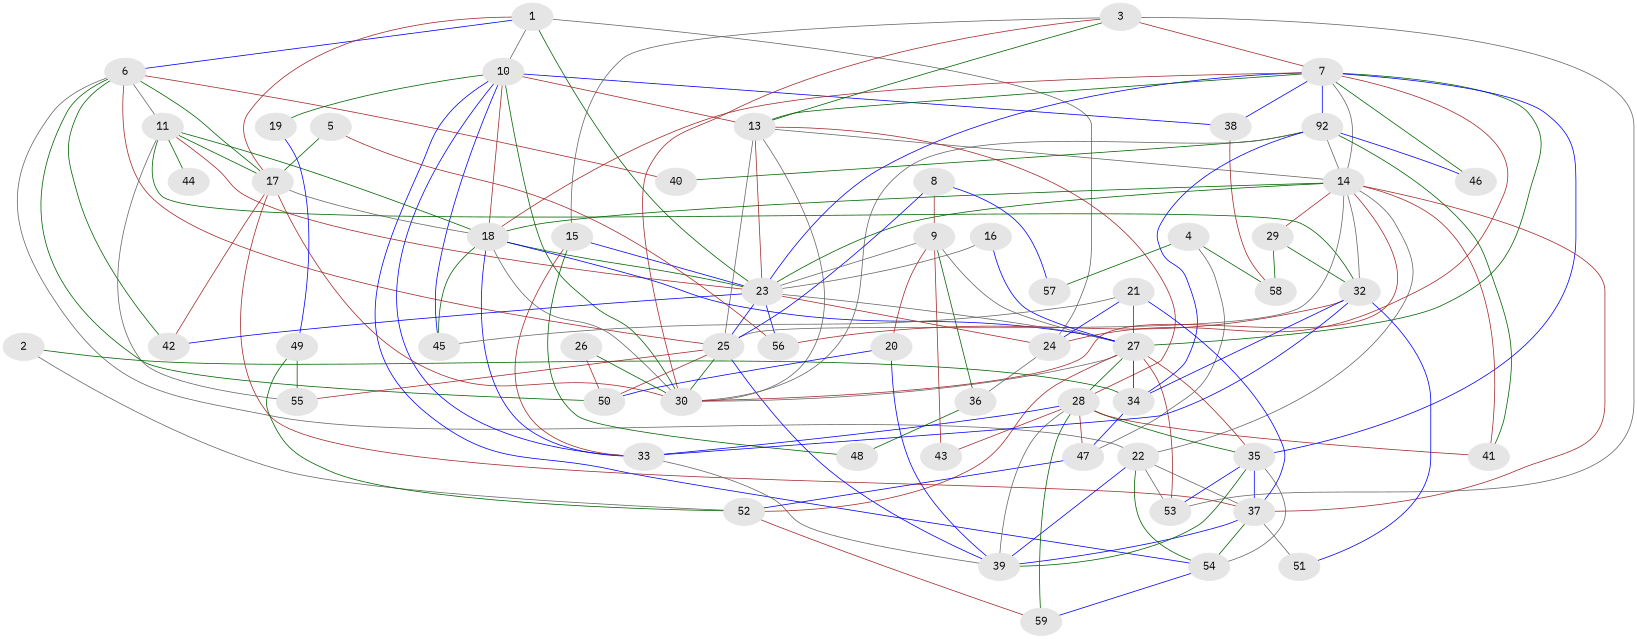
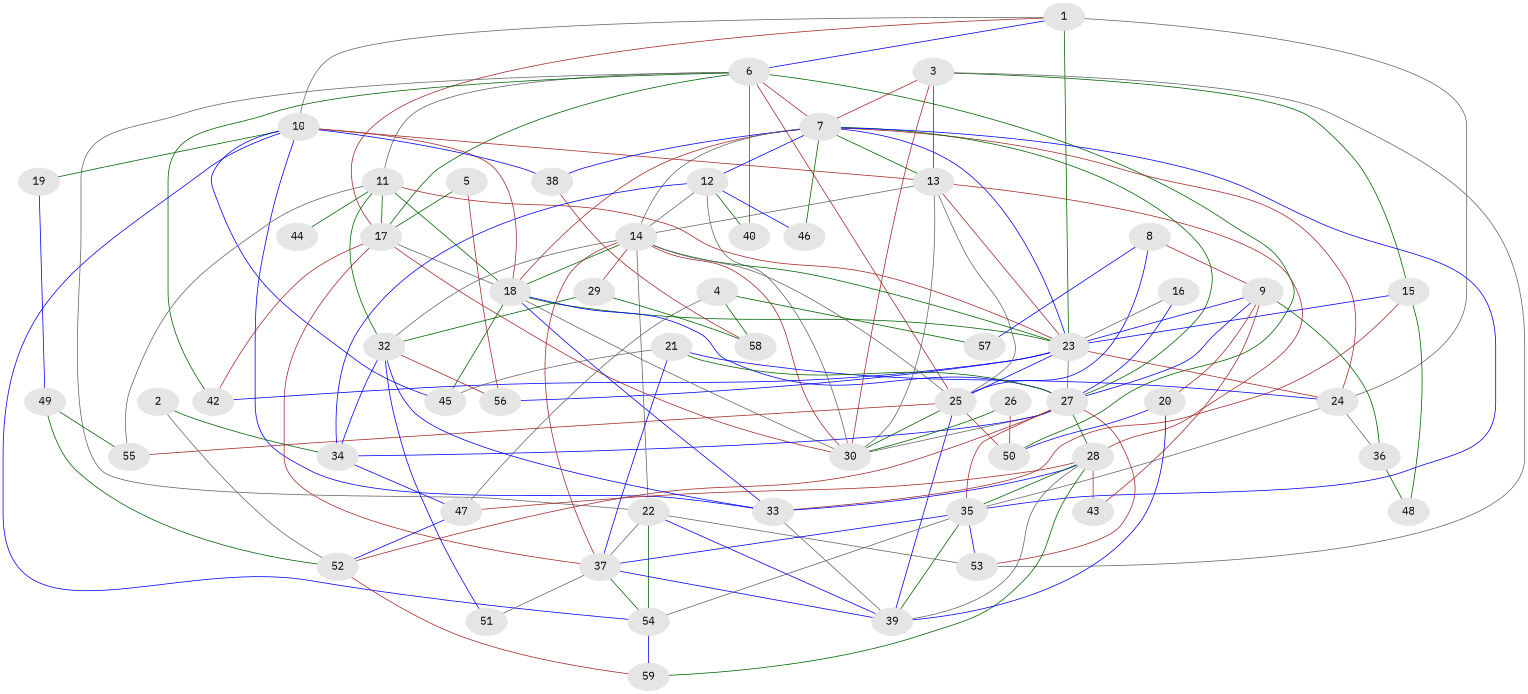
(771, 32) -> (1243, 97)
none -> (785, 99)
(1322, 127) -> (707, 182)
(542, 244) -> none
(852, 263) -> (1169, 318)
(1027, 317) -> (1182, 363)
none -> (1170, 456)
(1489, 457) -> none
